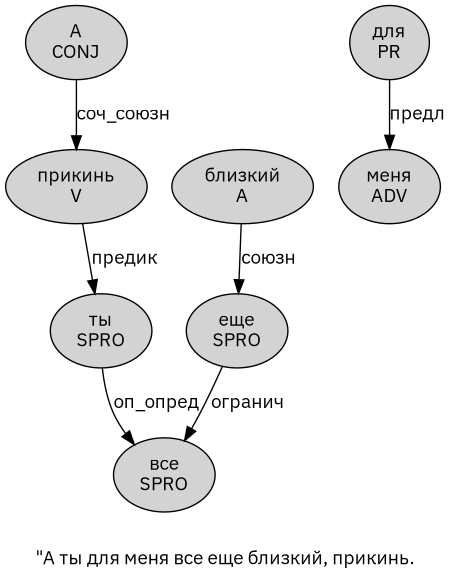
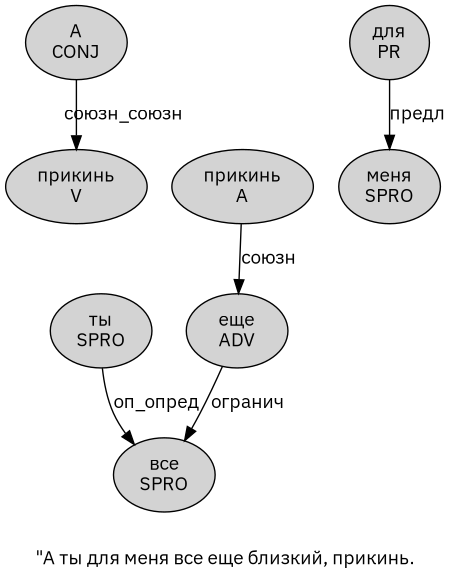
(124, 115) -> (124, 115)
(243, 187) -> (243, 187)
(390, 187) -> (390, 187)
(88, 252) -> none
(237, 331) -> (237, 331)
